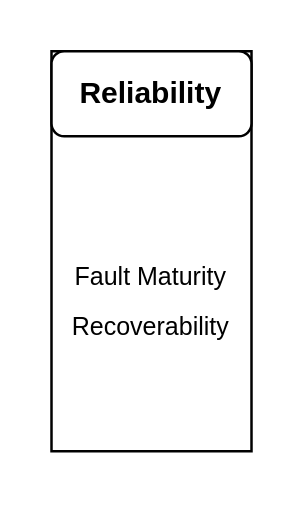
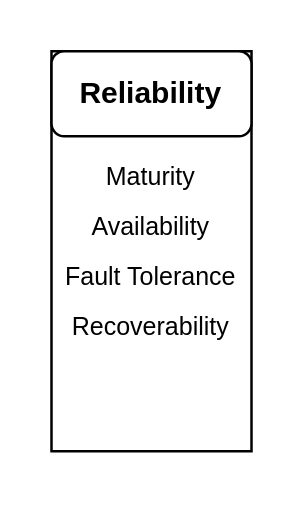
none -> (151, 176)
none -> (151, 226)
(151, 276) -> (151, 276)
